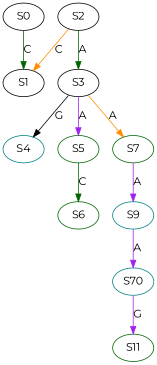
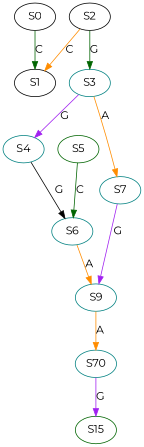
(82, 50) -> (94, 50)
(78, 83) -> (90, 83)
(78, 112) -> none
(53, 113) -> (59, 113)
(133, 149) -> (120, 190)
(137, 182) -> (118, 231)
none -> (46, 187)
(78, 215) -> (72, 231)
(133, 245) -> (96, 327)
none -> (83, 261)
(133, 348) -> (96, 430)
